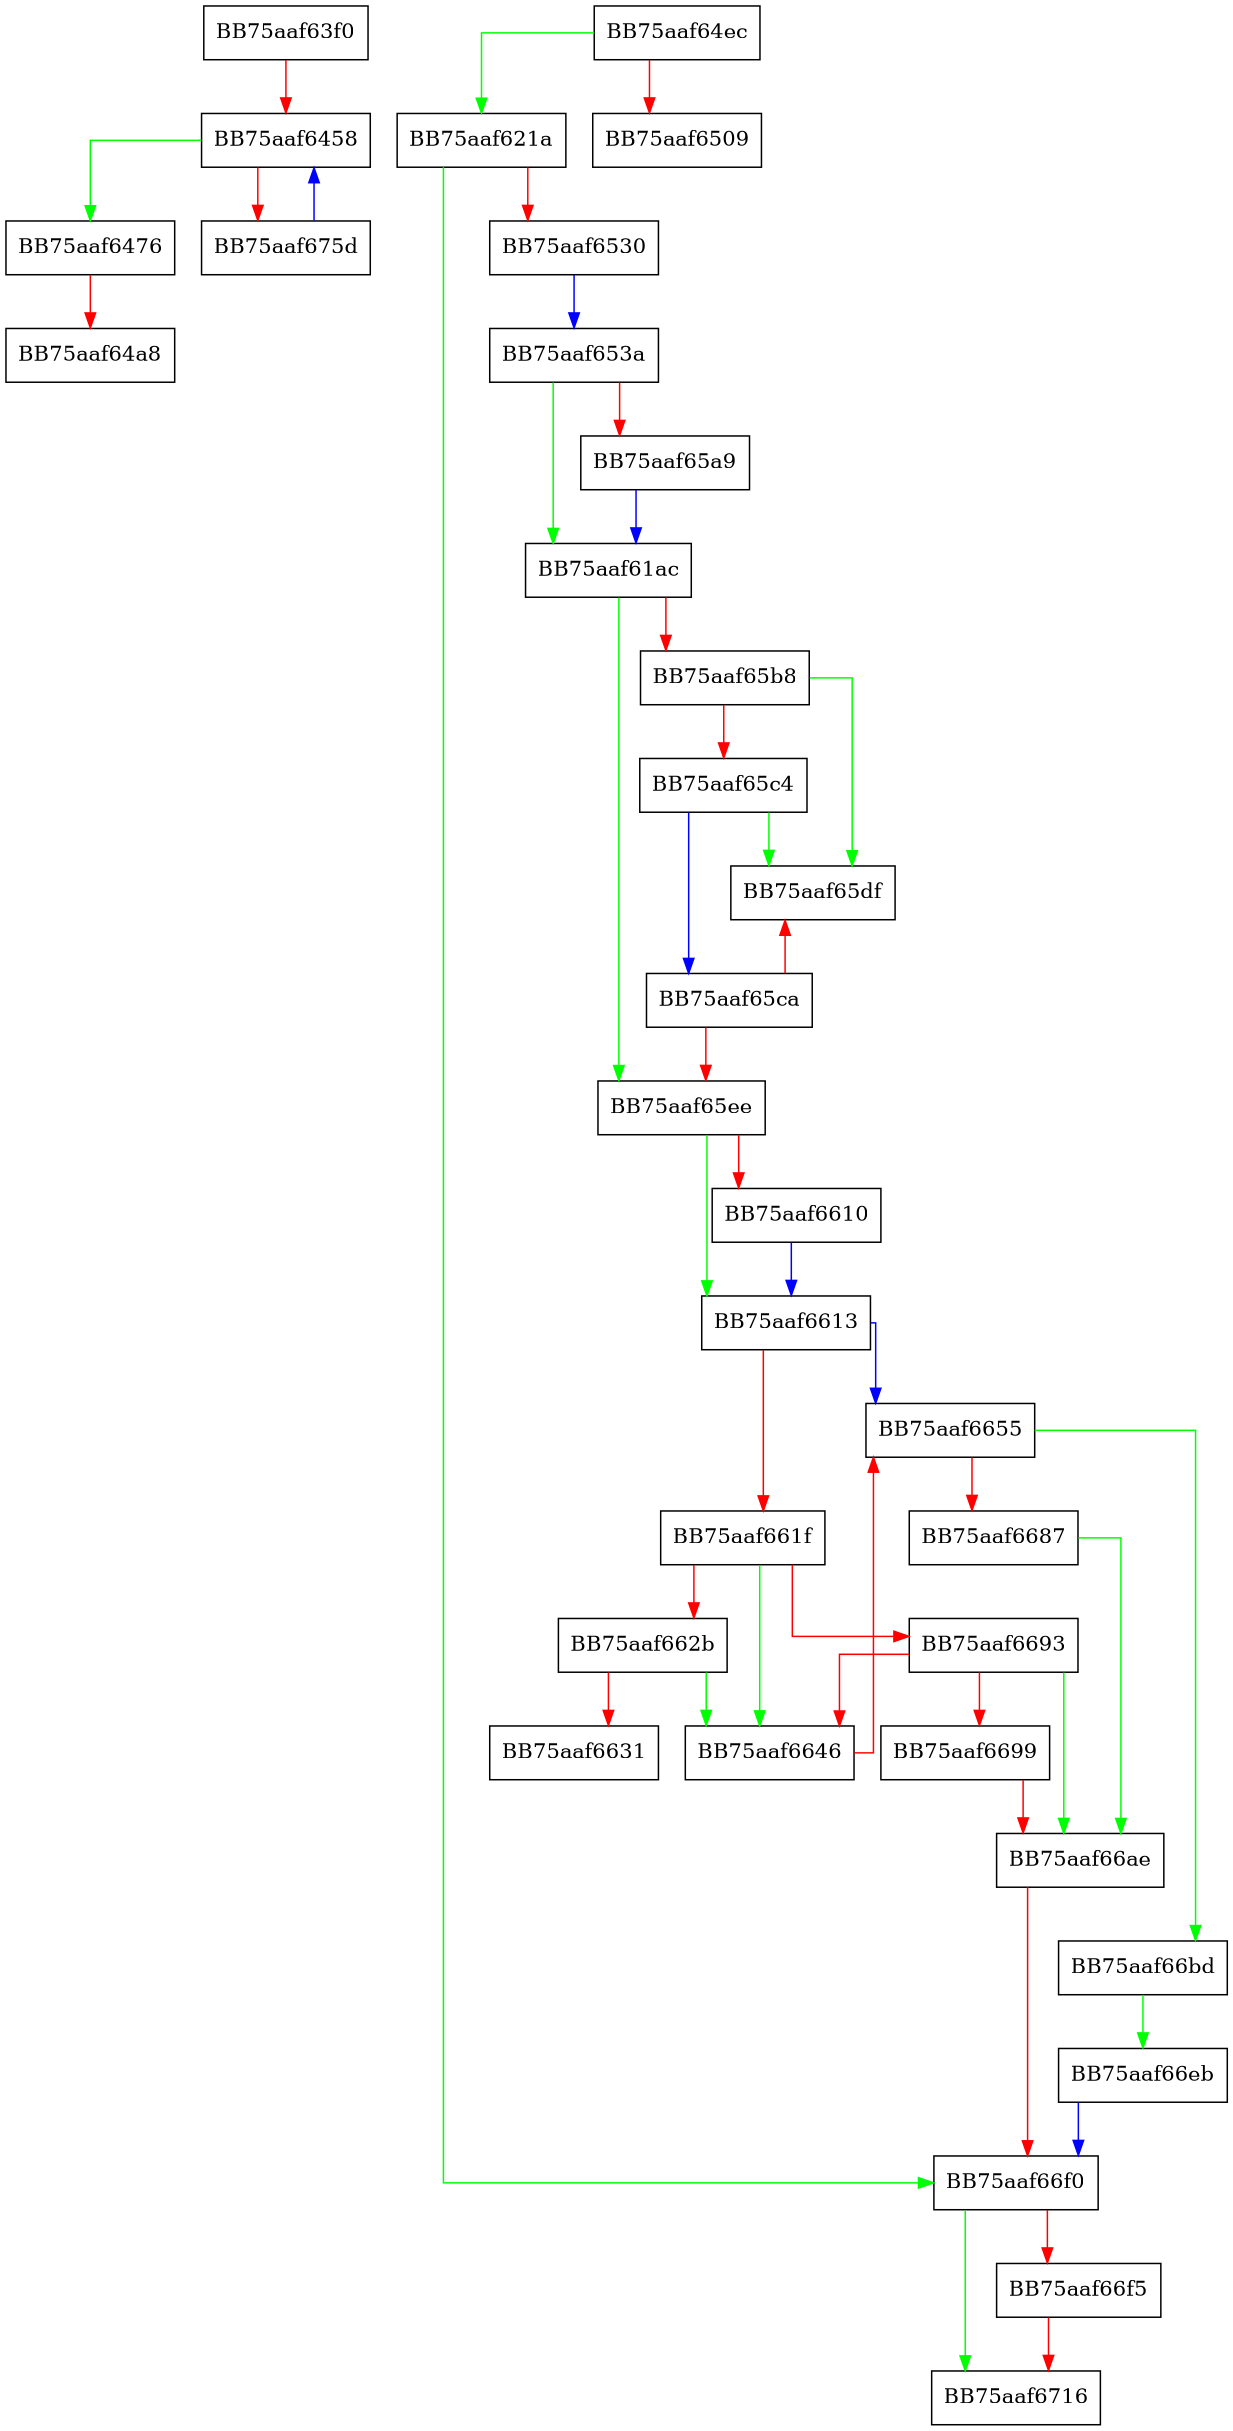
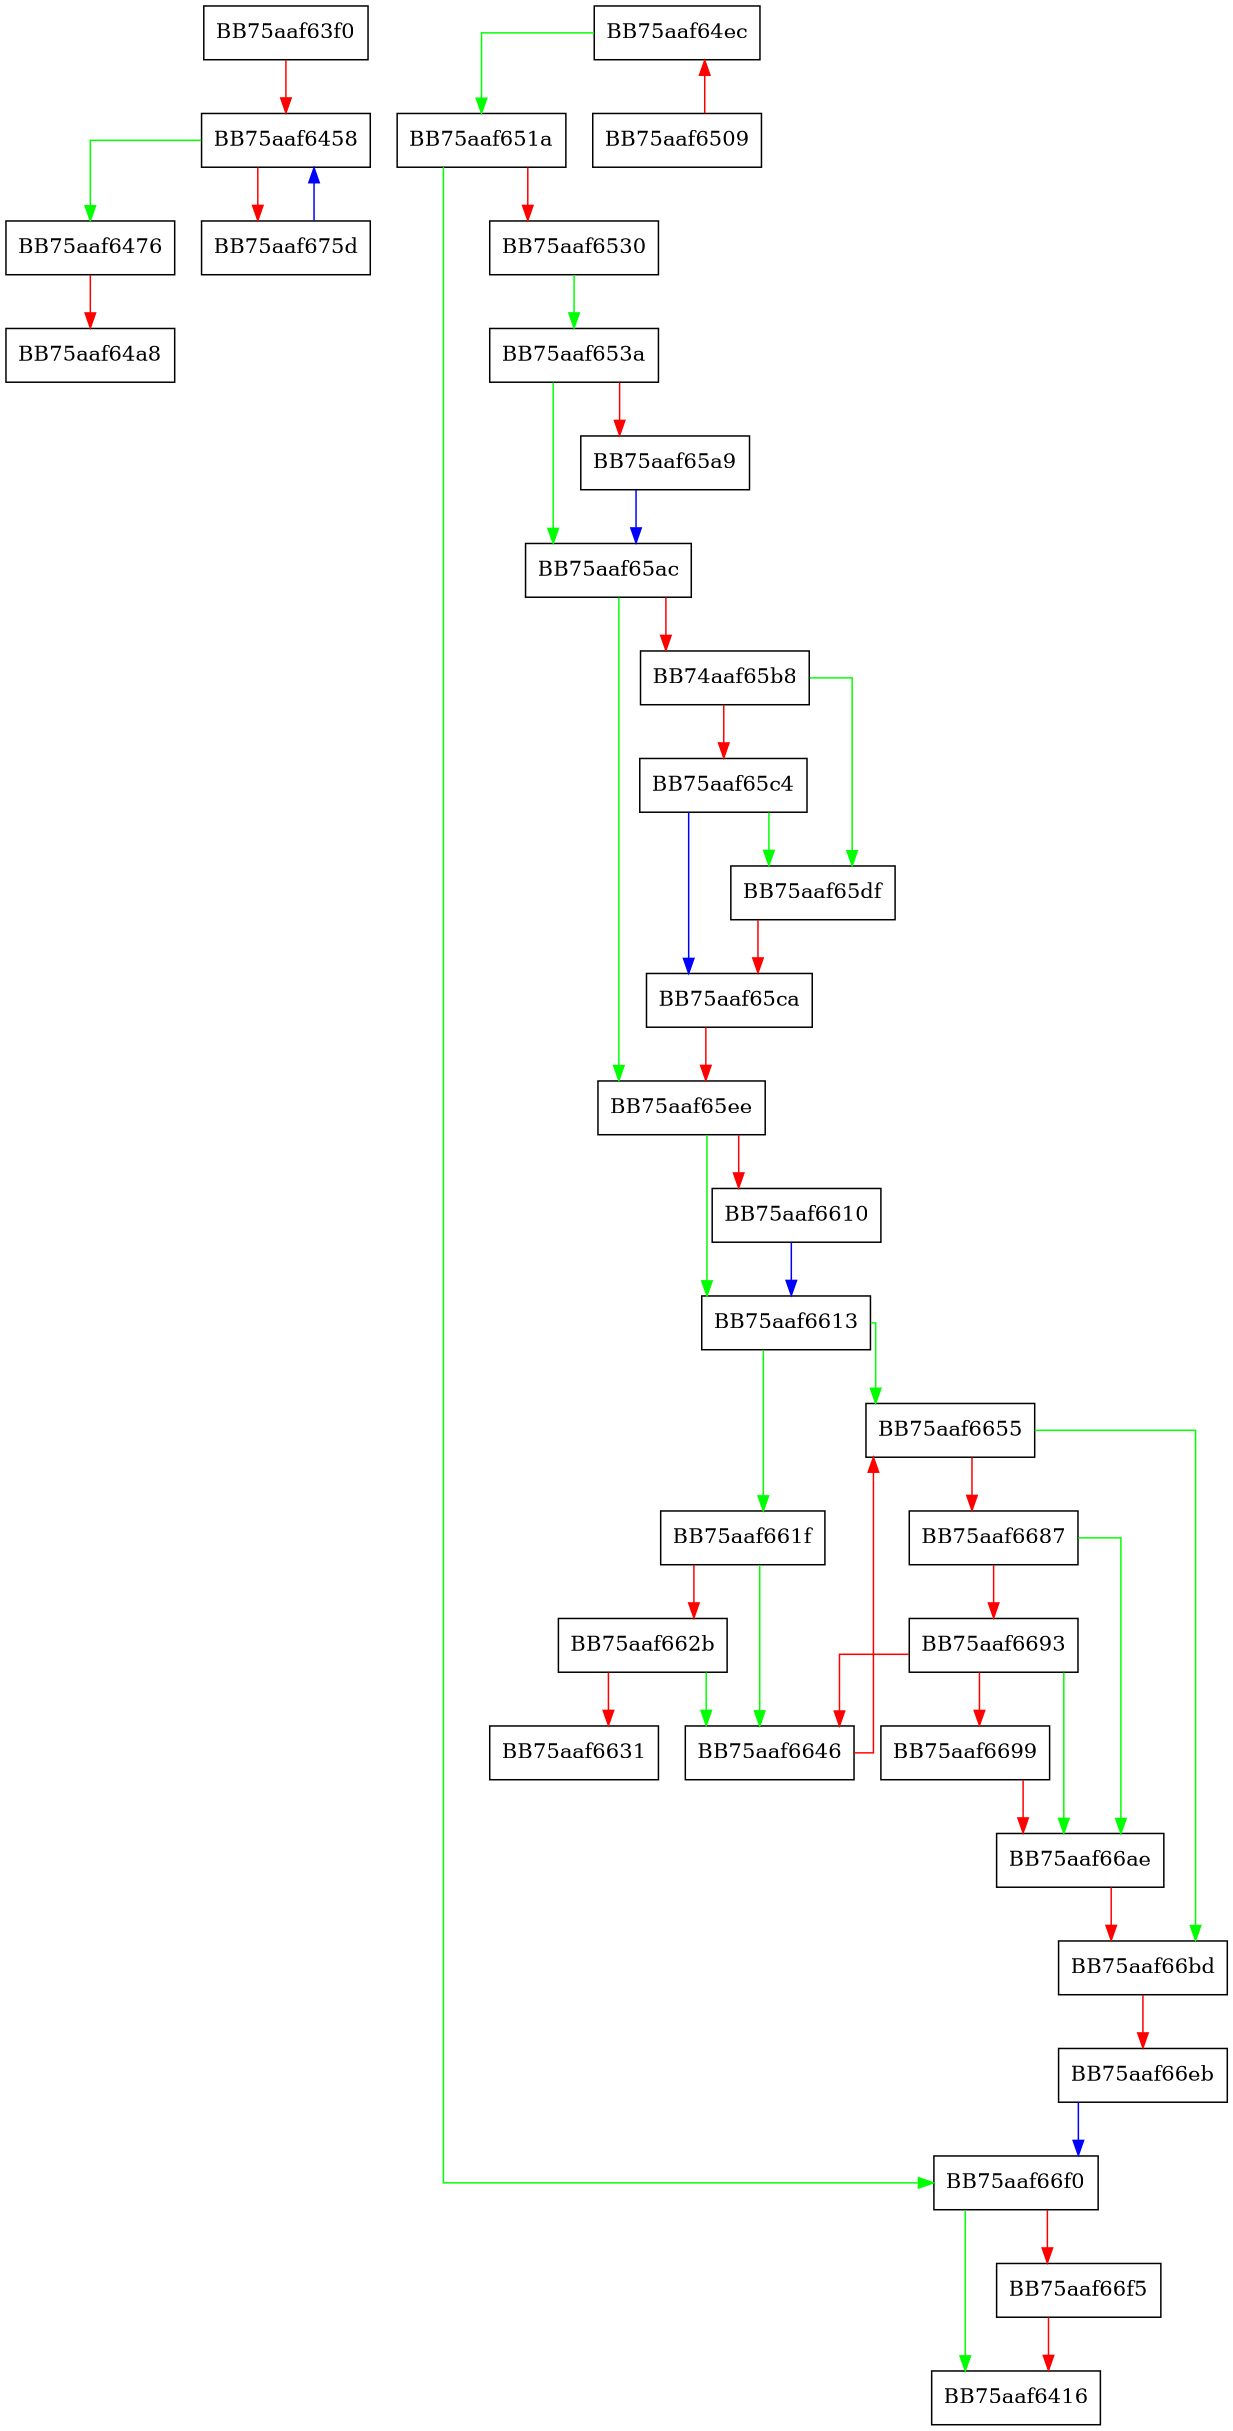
(649, 79) -> (705, 94)
(482, 140) -> (482, 140)
(574, 294) -> (574, 294)
(608, 570) -> (608, 570)
(725, 678) -> (725, 678)
(785, 954) -> (758, 939)
(876, 1353) -> (876, 1353)
(763, 1423) -> (763, 1423)
(807, 1636) -> (994, 1584)
(1028, 2014) -> (1111, 1906)
(1143, 2014) -> (1143, 2014)
(1016, 2398) -> (1016, 2398)
